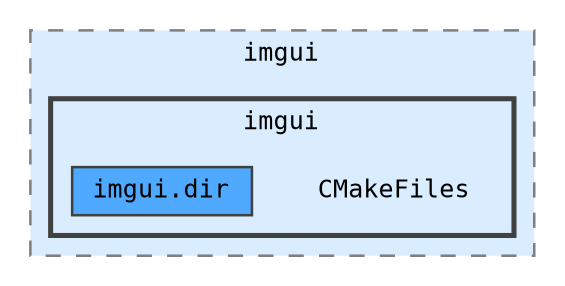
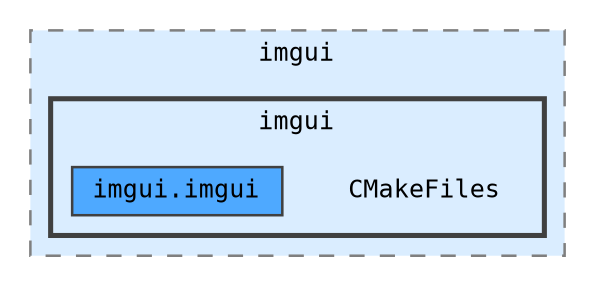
(162, 191) -> (177, 191)
